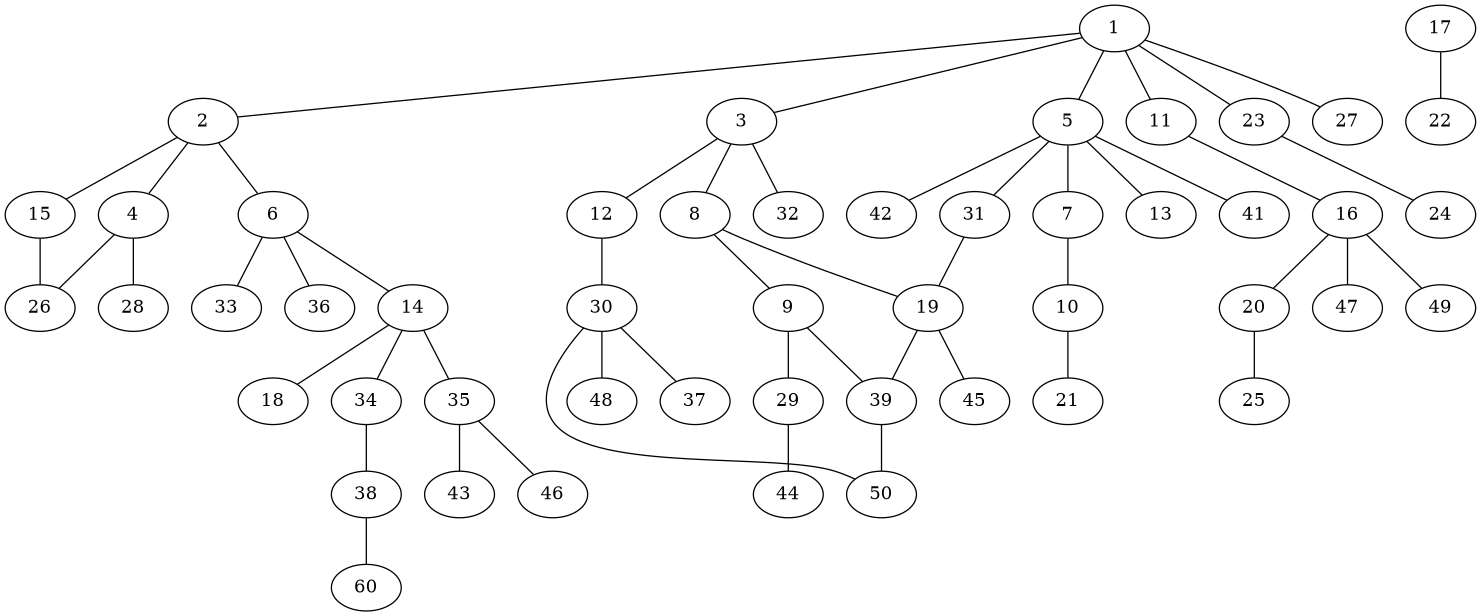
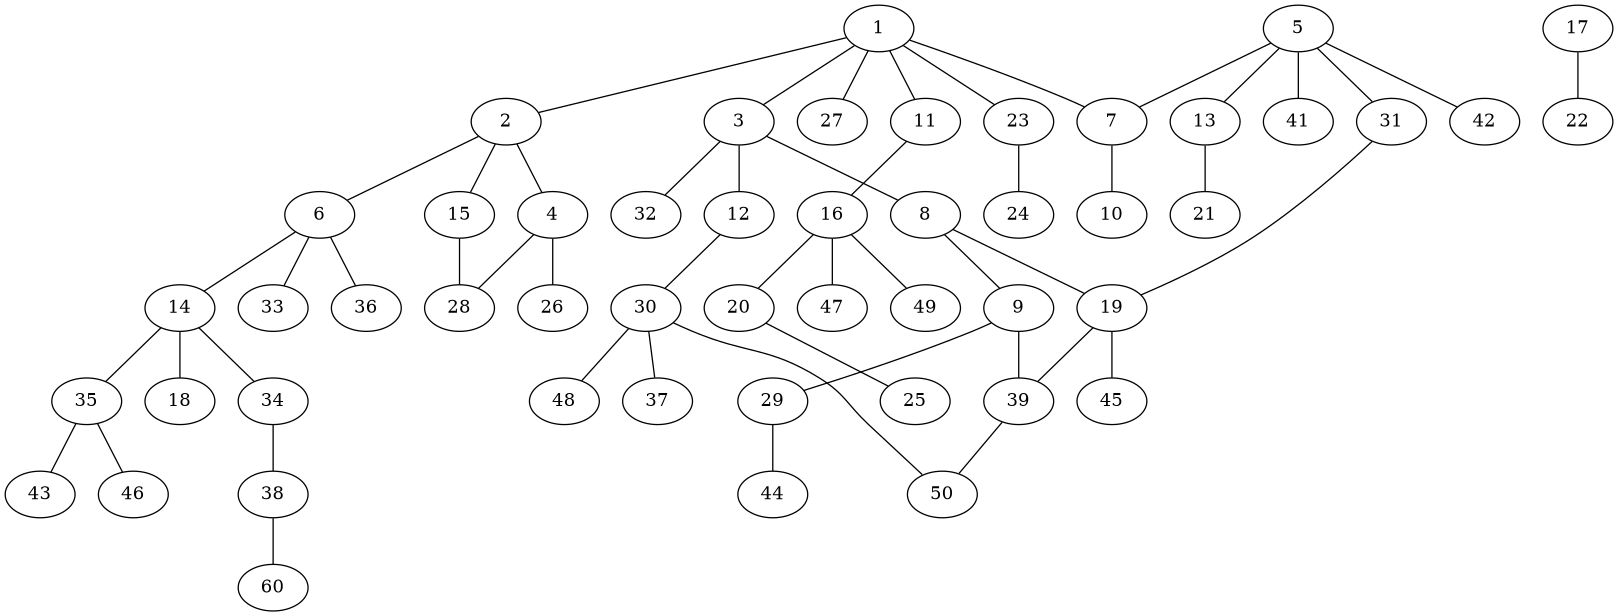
(1091, 75) -> (998, 72)
(40, 262) -> (460, 262)
(1068, 355) -> (1205, 168)
